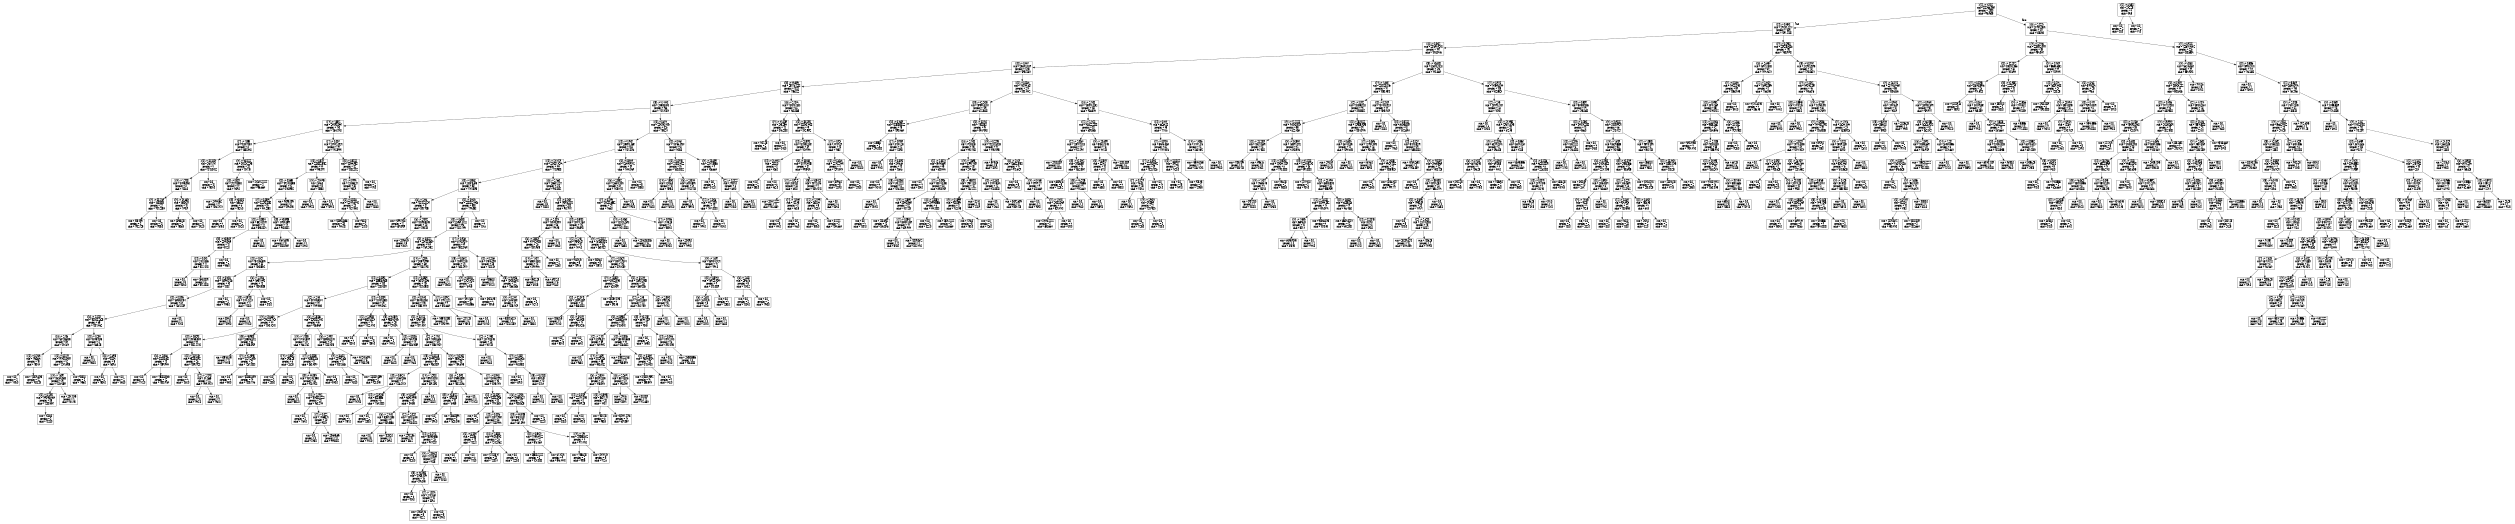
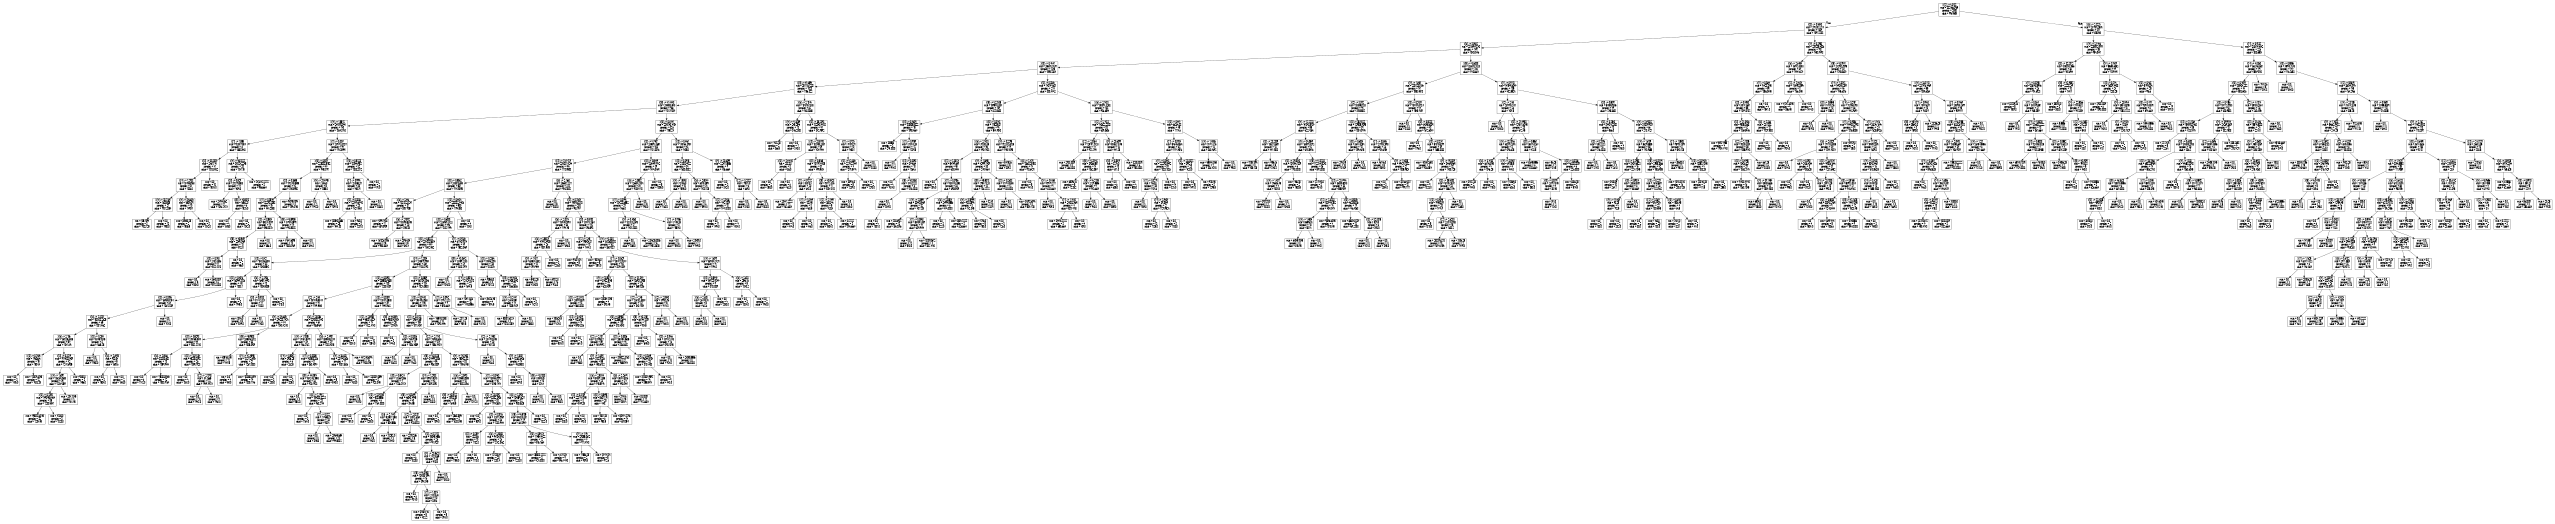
none -> (2078, 116)
(1533, 195) -> (1550, 174)
(2504, 205) -> (2544, 205)
(479, 224) -> (465, 224)
none -> (380, 244)
none -> (34, 419)
